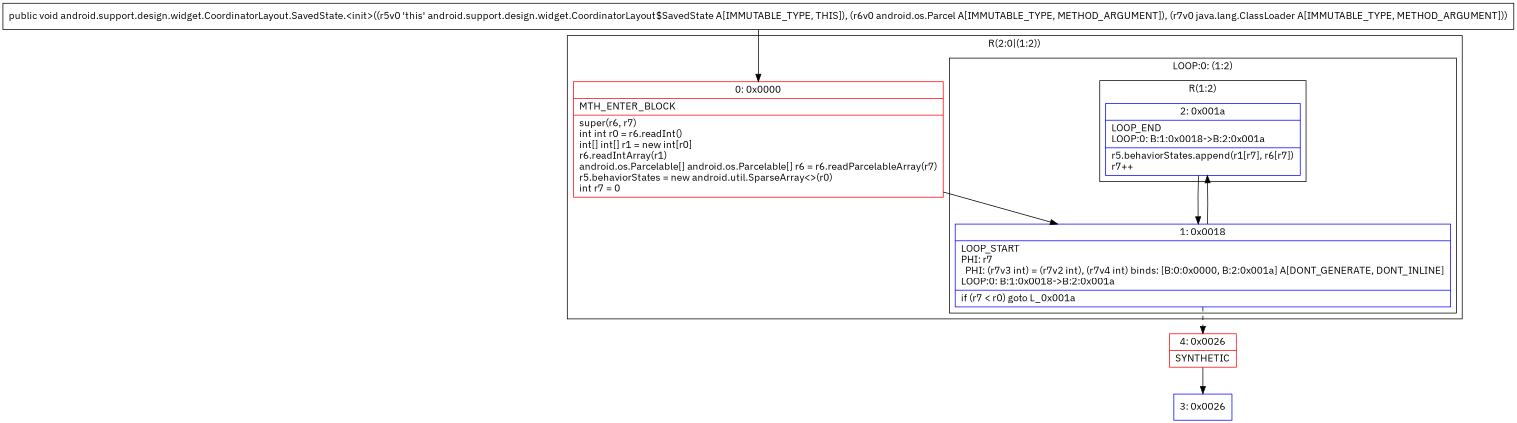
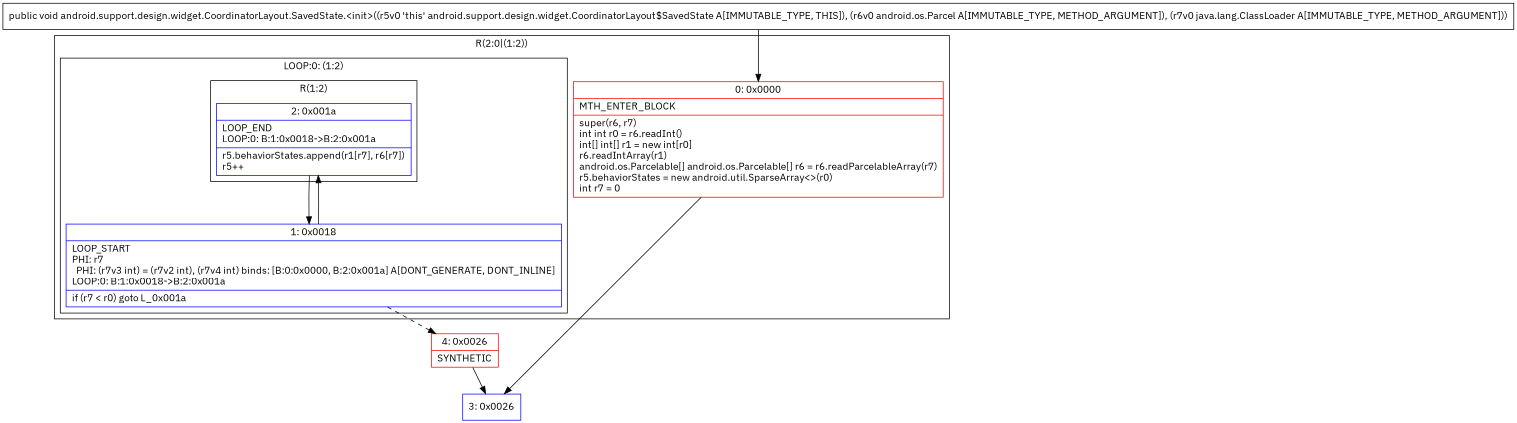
(1123, 167) -> (234, 167)
(997, 207) -> (605, 293)
